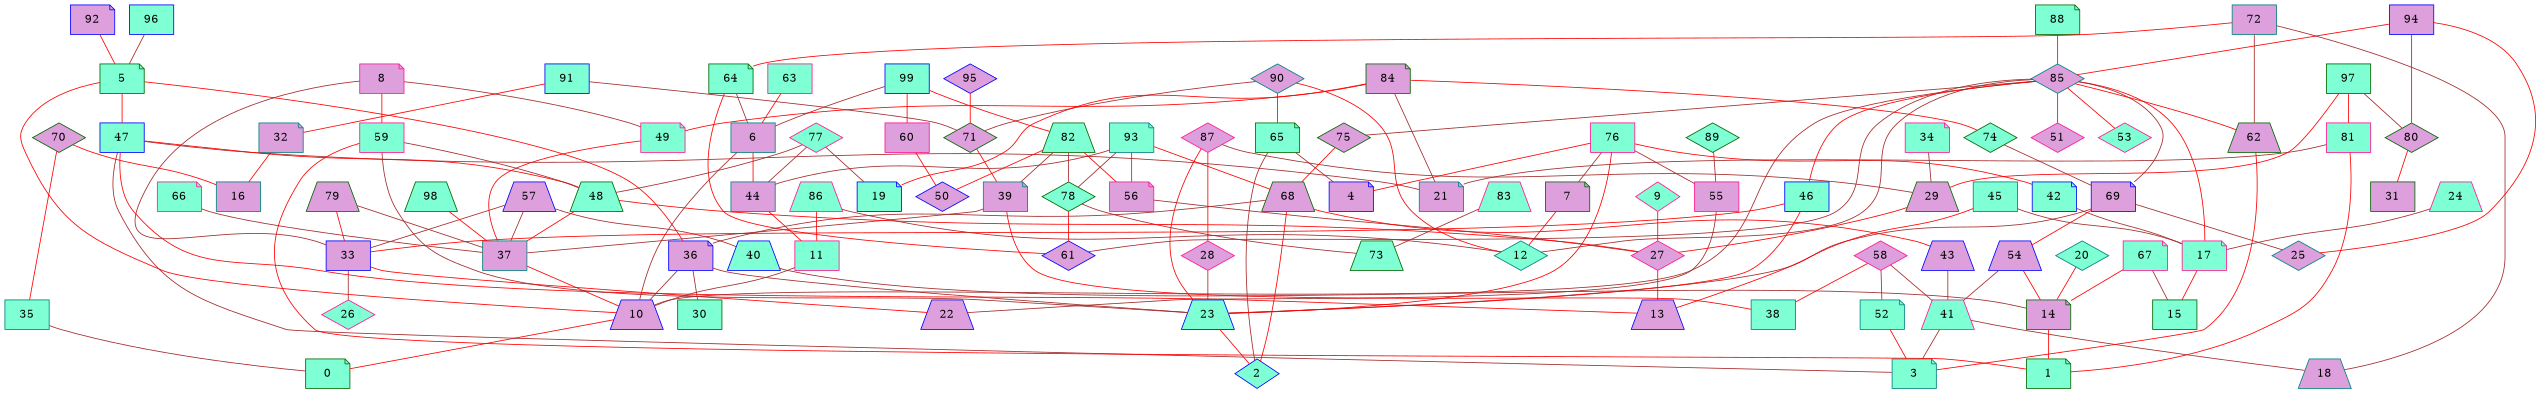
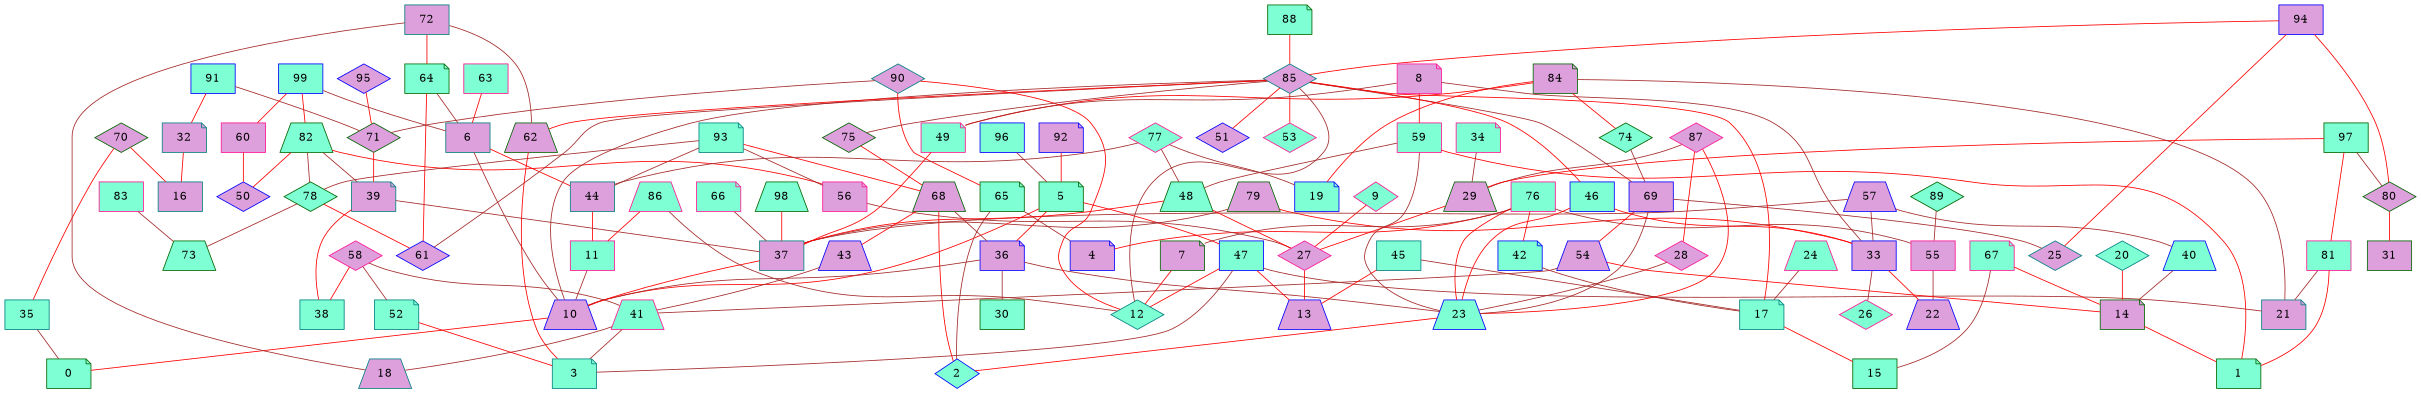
(2058, 138) -> (1223, 138)
(363, 159) -> (1195, 282)
(1504, 197) -> (121, 197)
(2113, 197) -> (1651, 197)
(2204, 256) -> (1762, 315)
